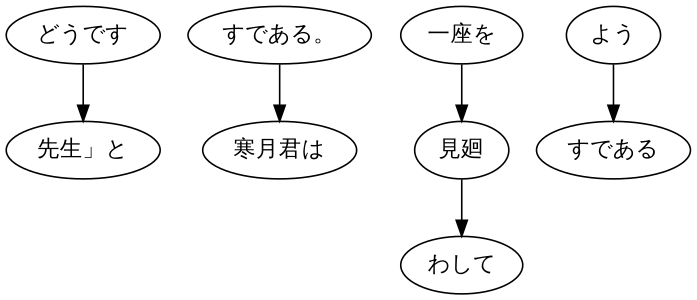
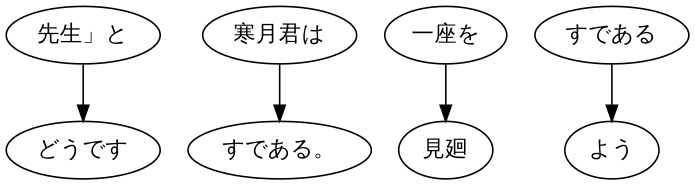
(83, 85) -> (83, 85)
(280, 85) -> (280, 85)
(613, 85) -> (612, 85)
(462, 265) -> none
